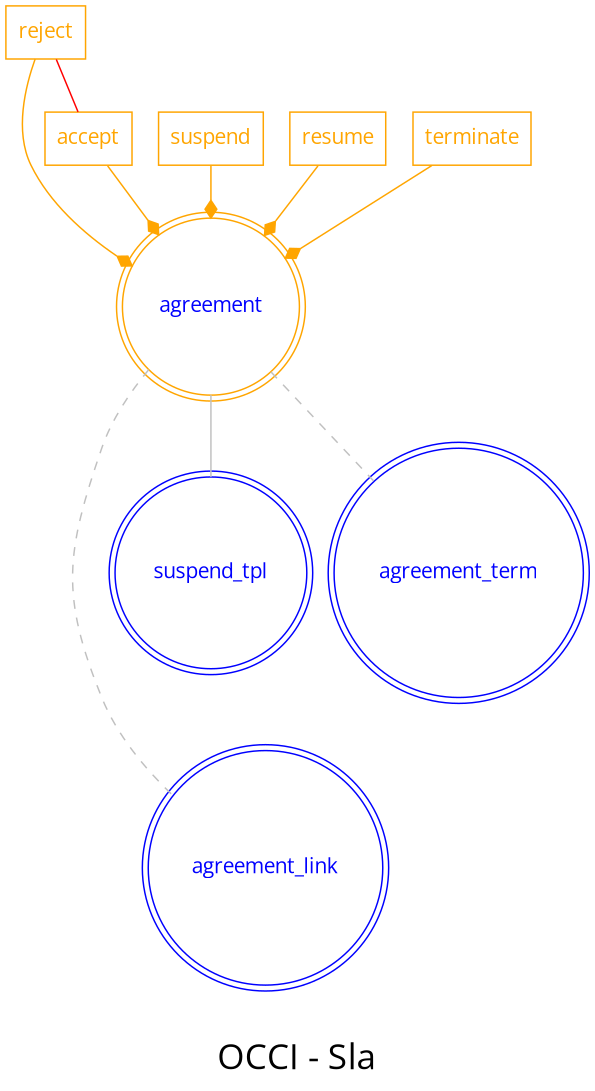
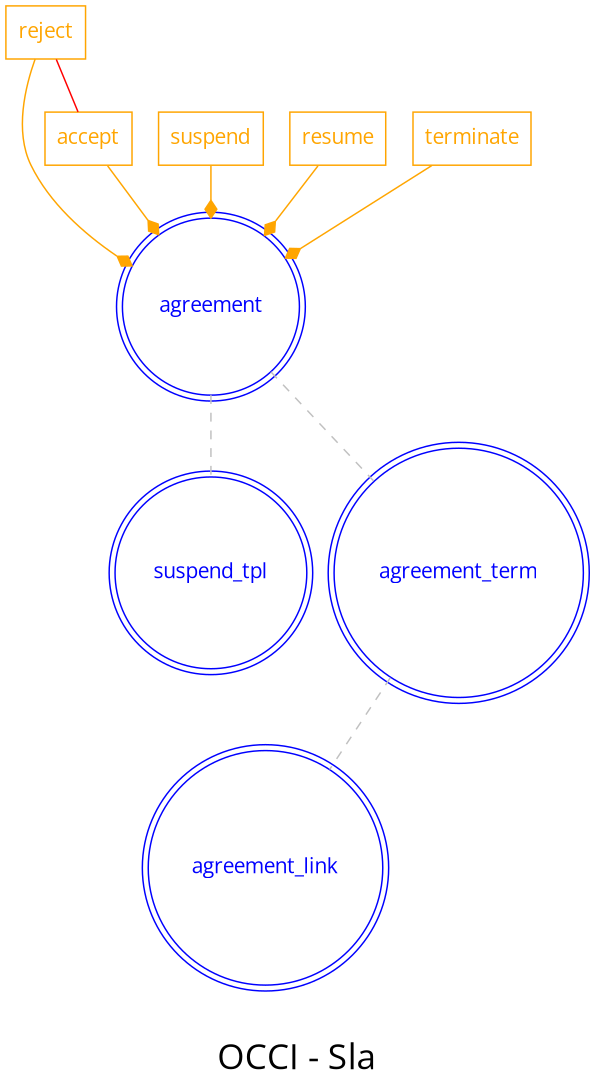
(211, 307) -> (211, 307)
(211, 436) -> (211, 436)
(73, 588) -> (360, 724)
